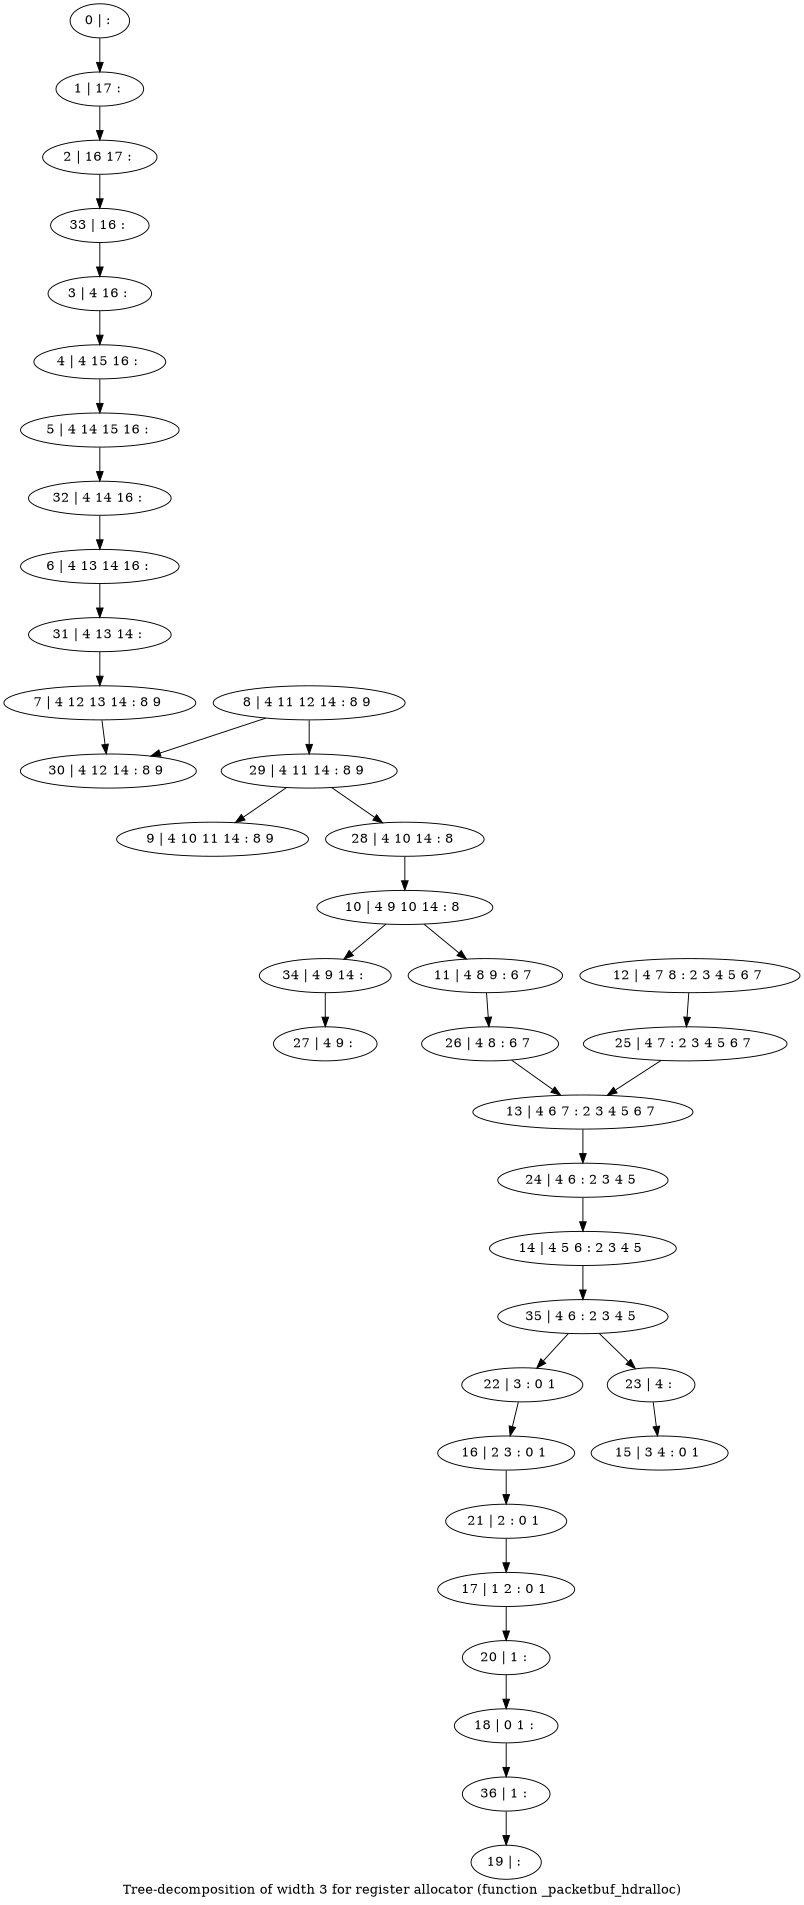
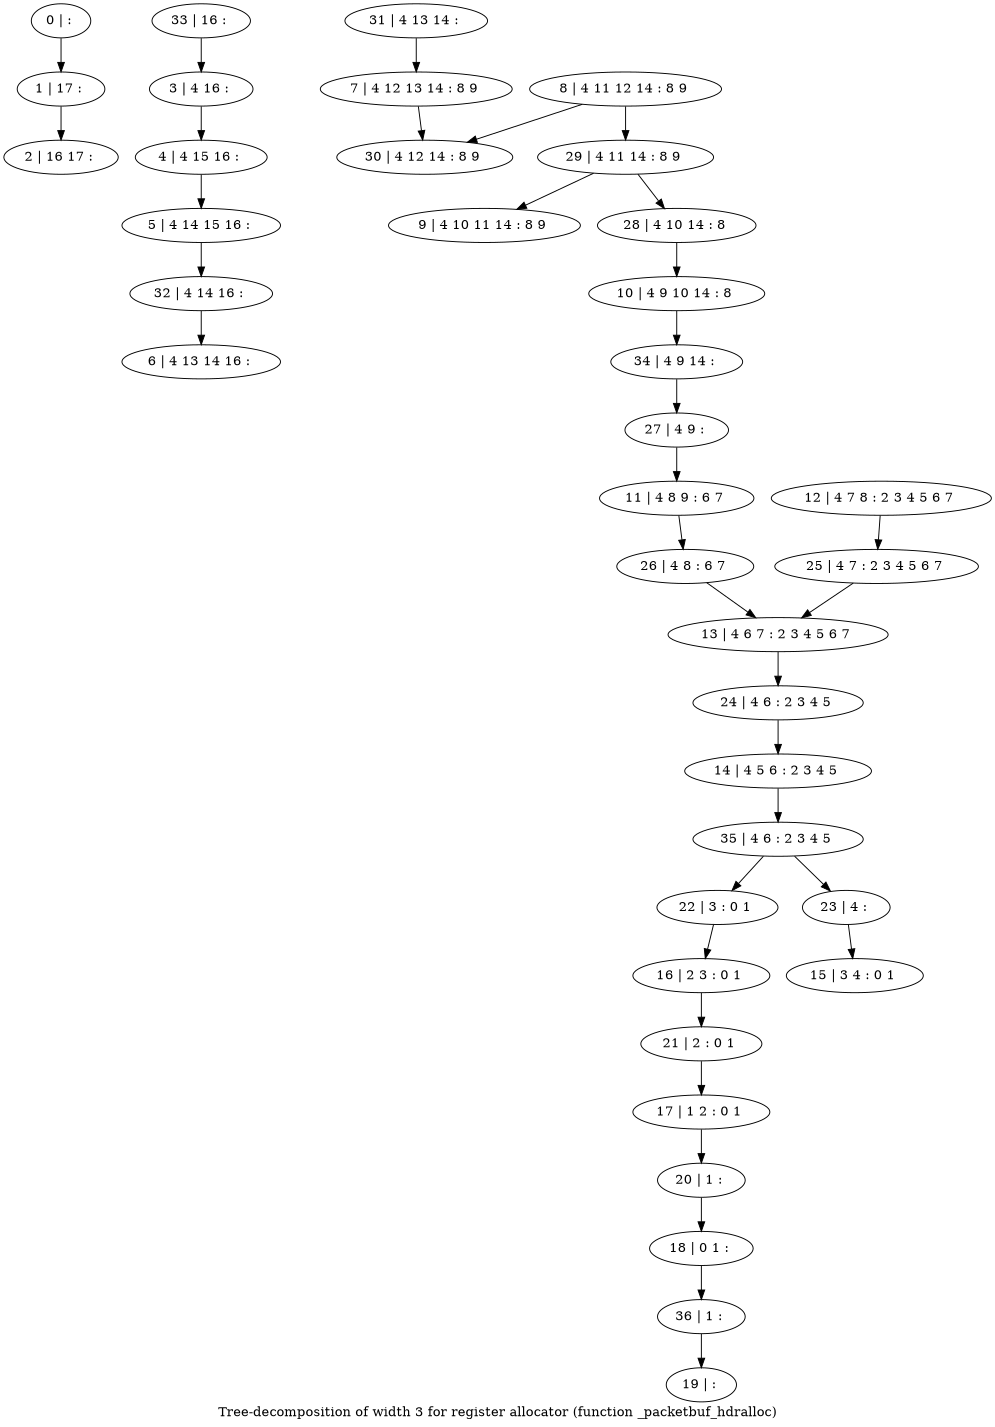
(100, 187) -> none
(100, 596) -> none
(441, 938) -> (677, 459)
